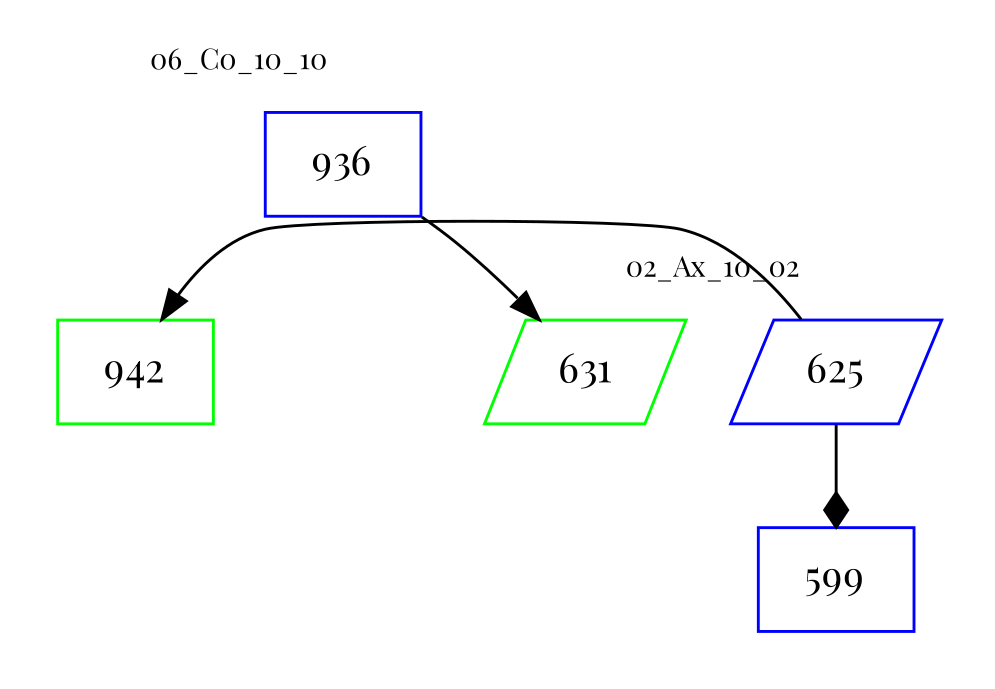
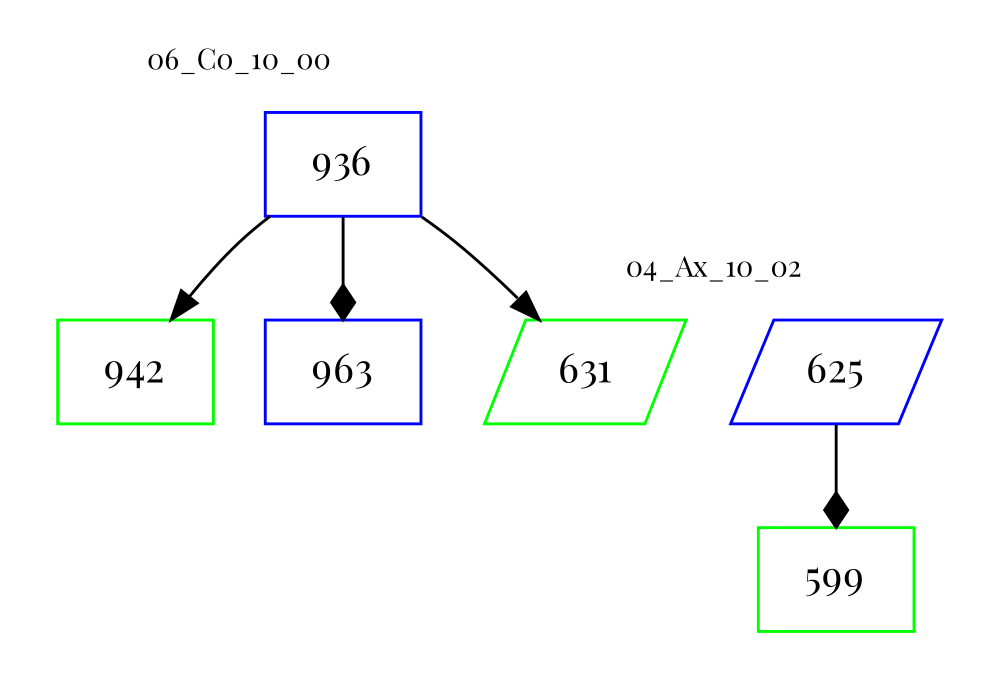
(239, 62) -> (239, 62)
(494, 221) -> (227, 254)
(714, 270) -> (714, 270)
none -> (343, 372)
(836, 580) -> (836, 580)
